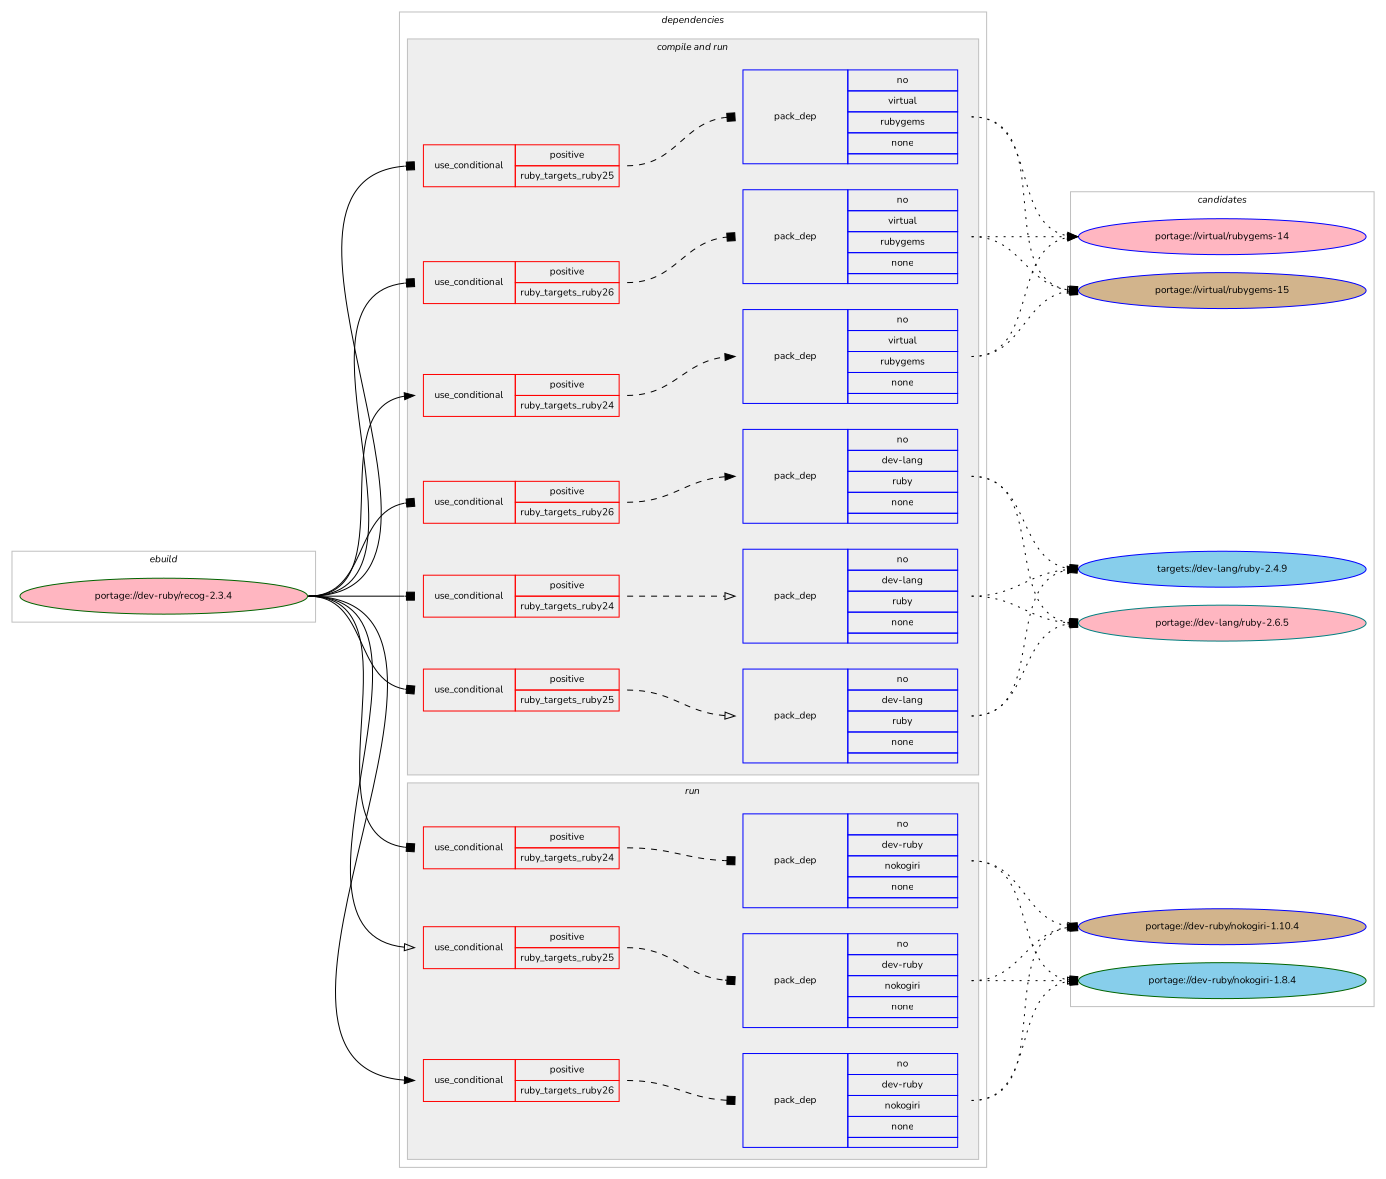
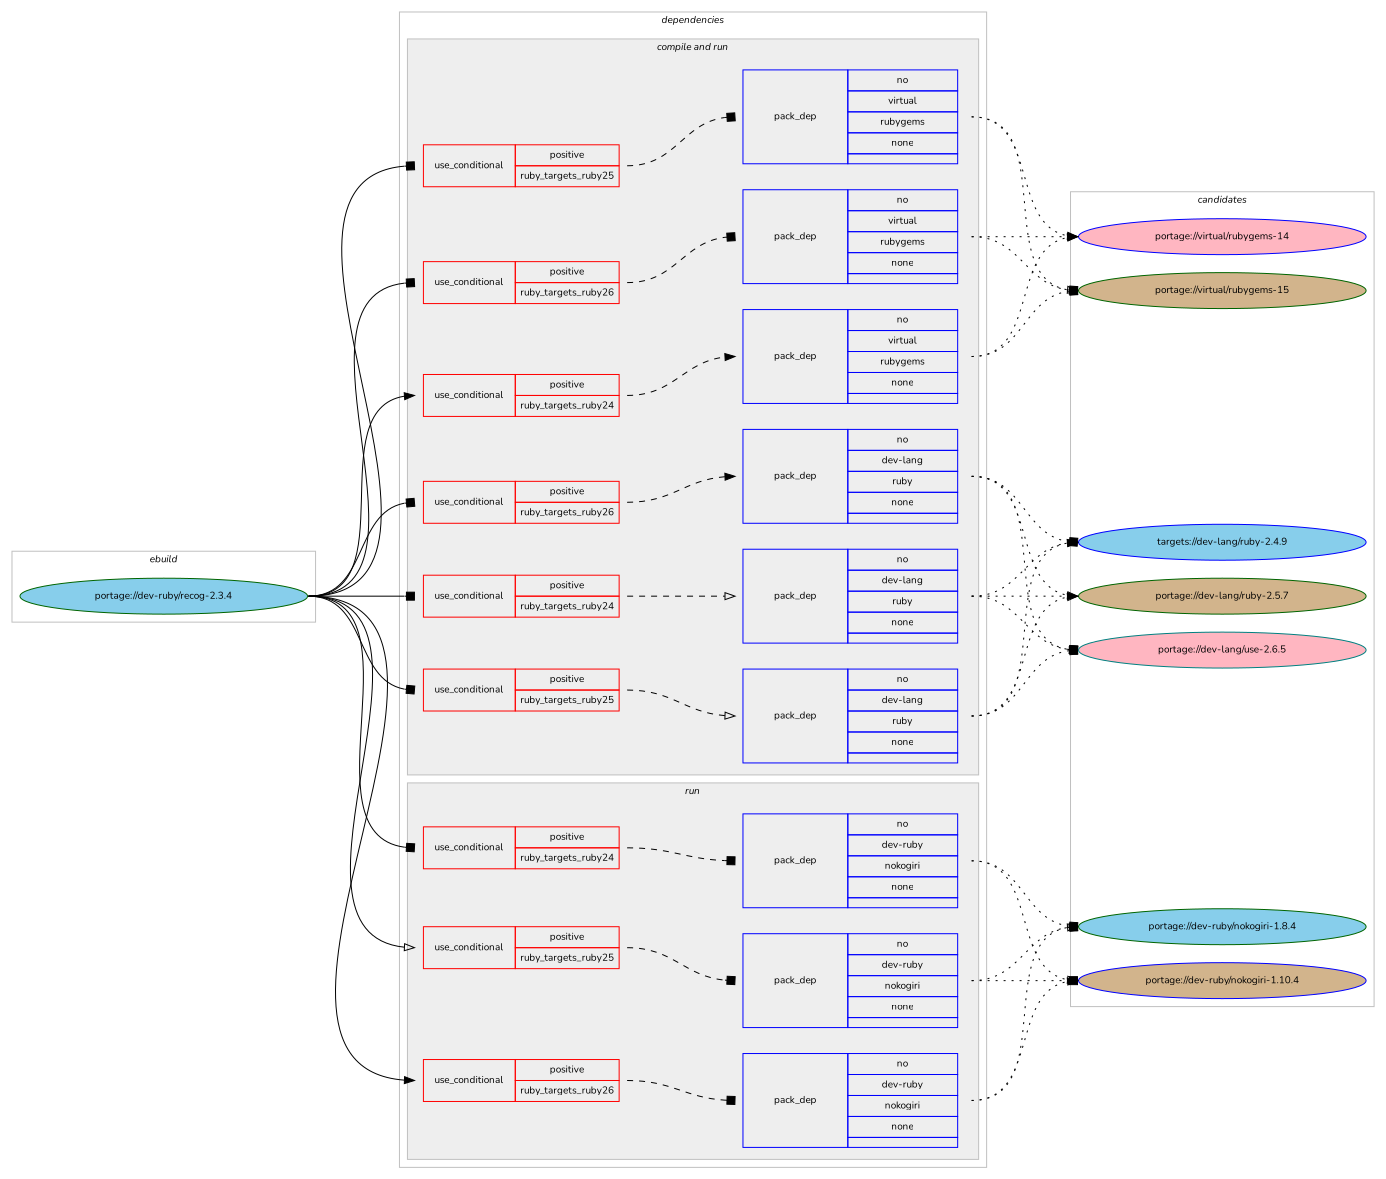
(1222, 291) -> (1222, 291)
(164, 596) -> (164, 596)
none -> (1222, 596)
(1222, 623) -> (1222, 650)
